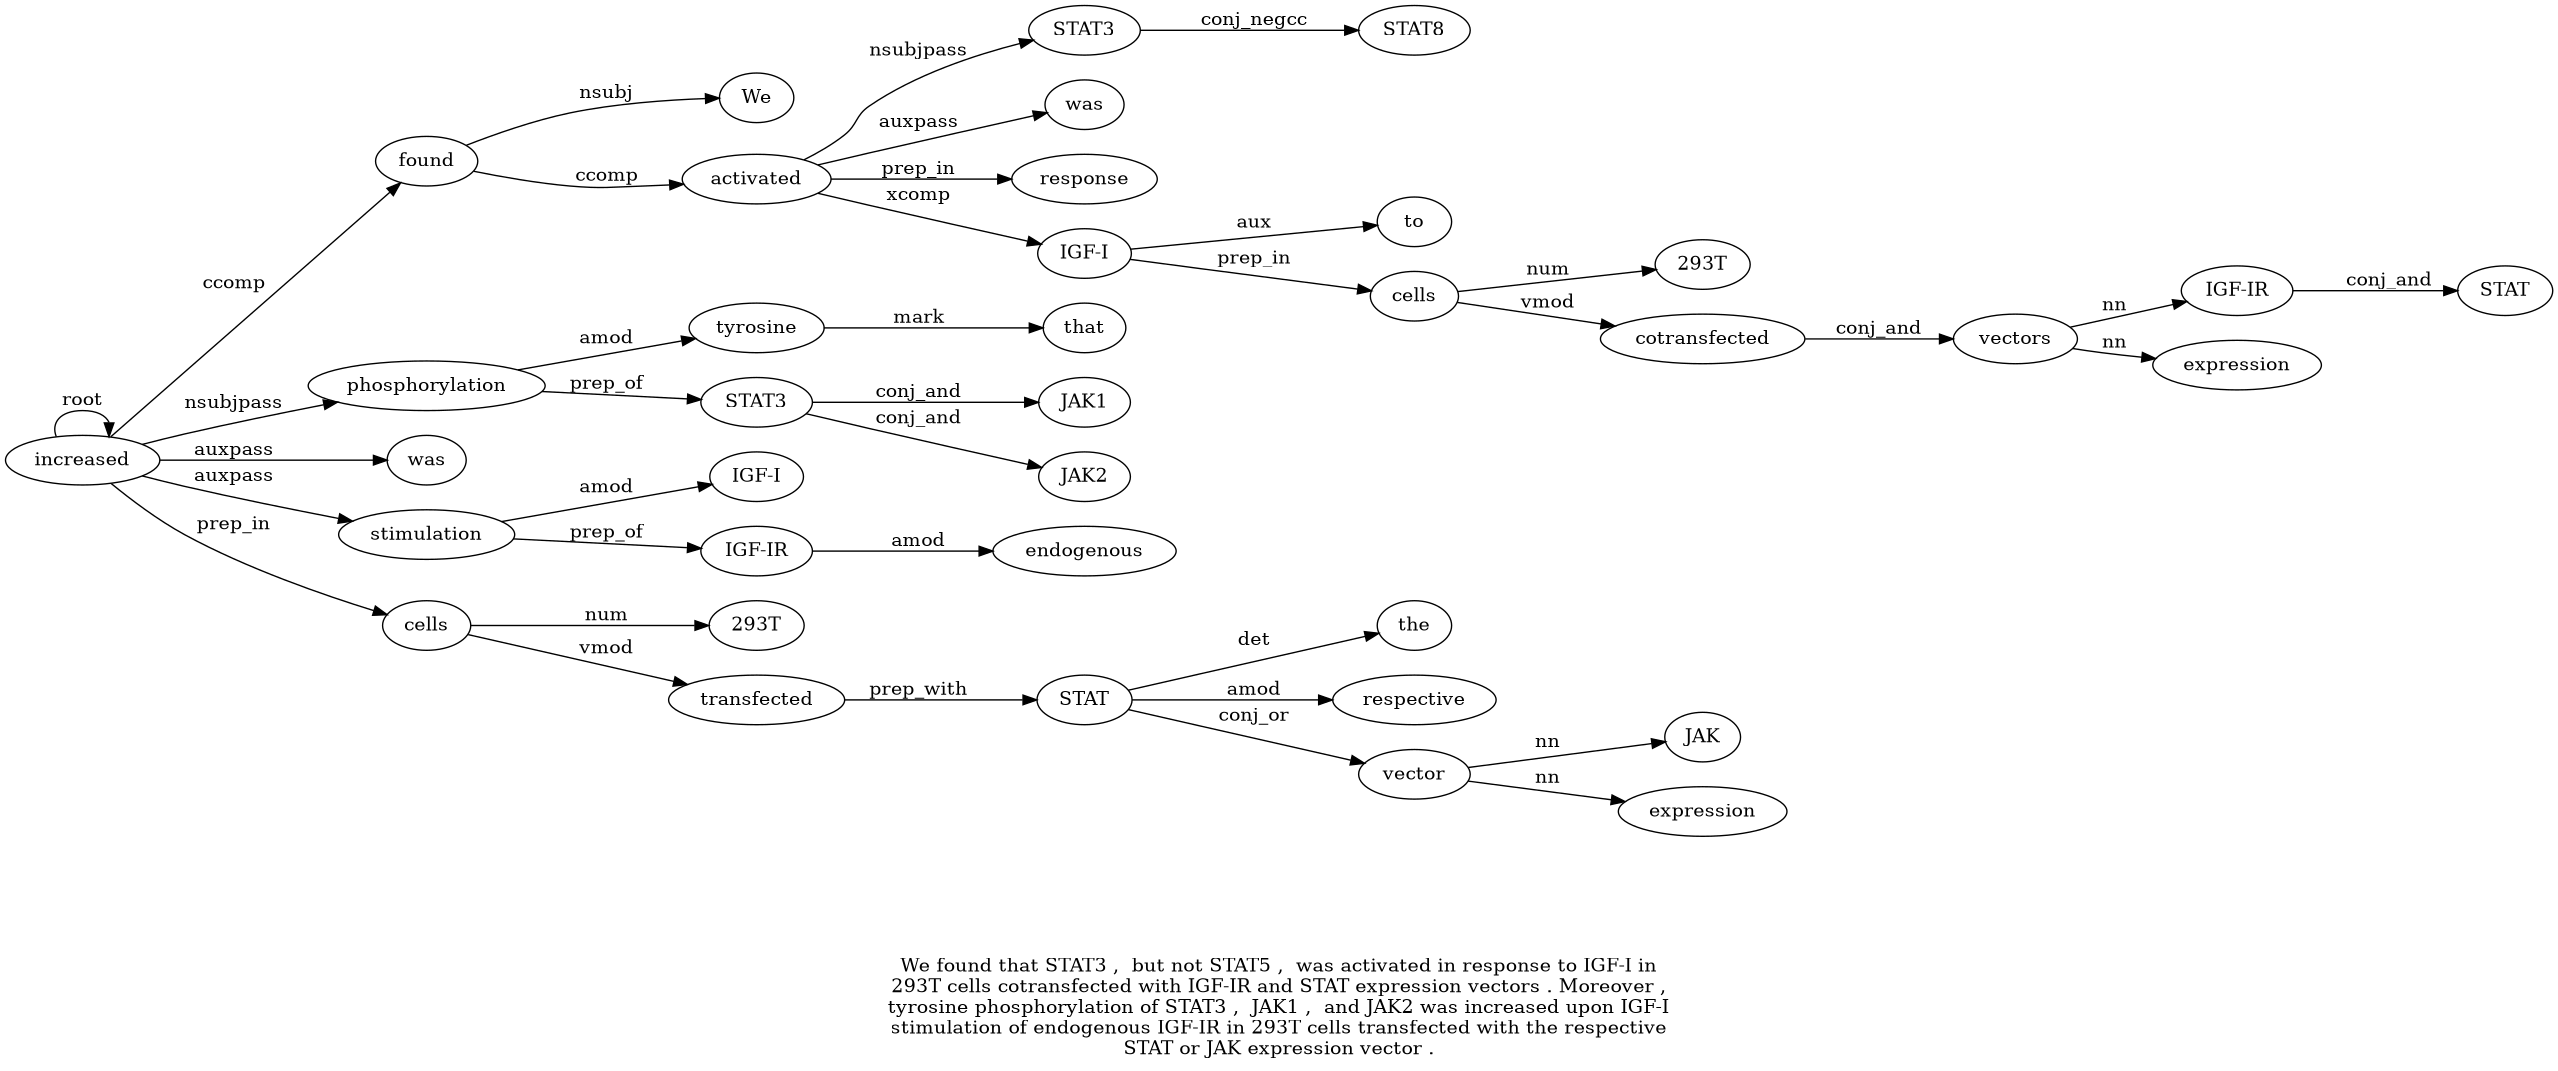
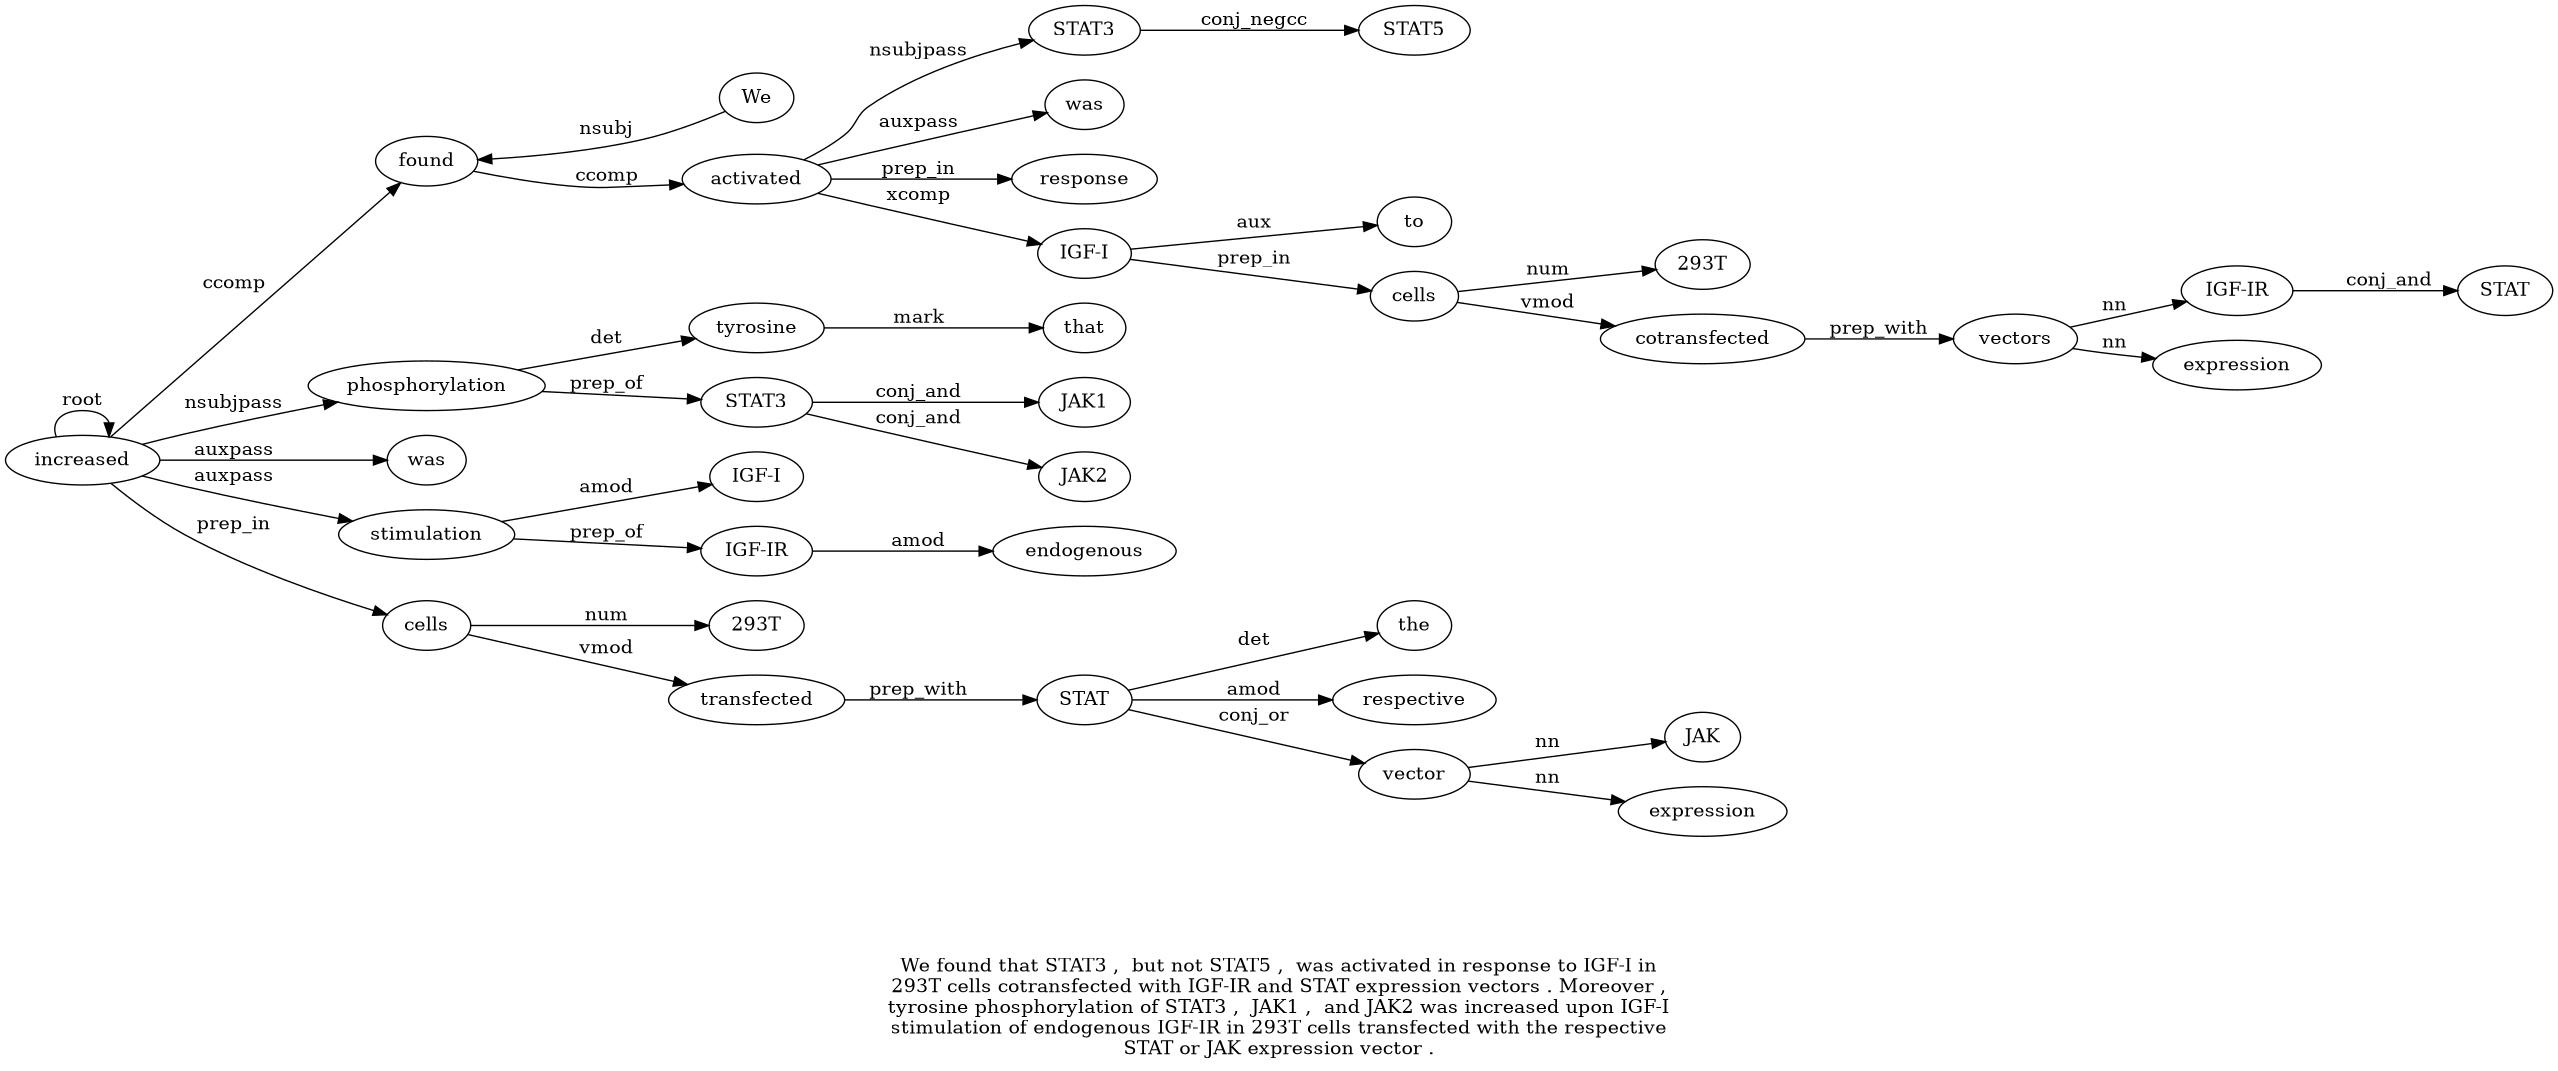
(1414, 30) -> (1414, 30)
(583, 110) -> (611, 146)
(1879, 329) -> (1879, 329)
(607, 338) -> (607, 338)
